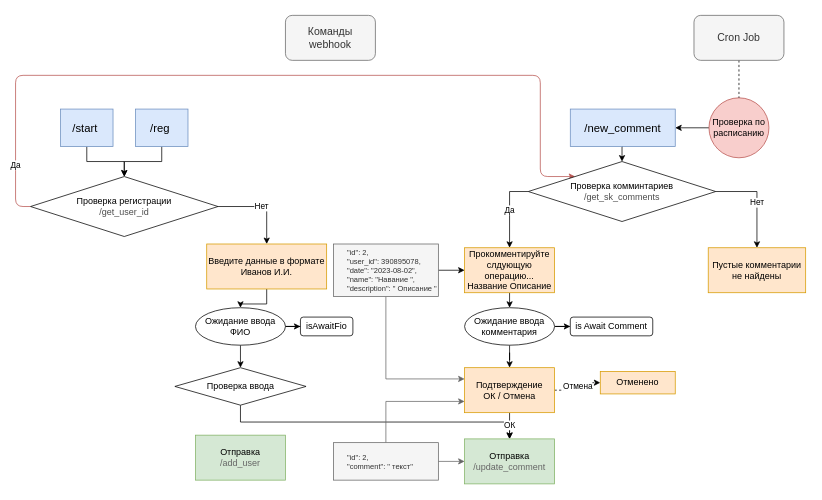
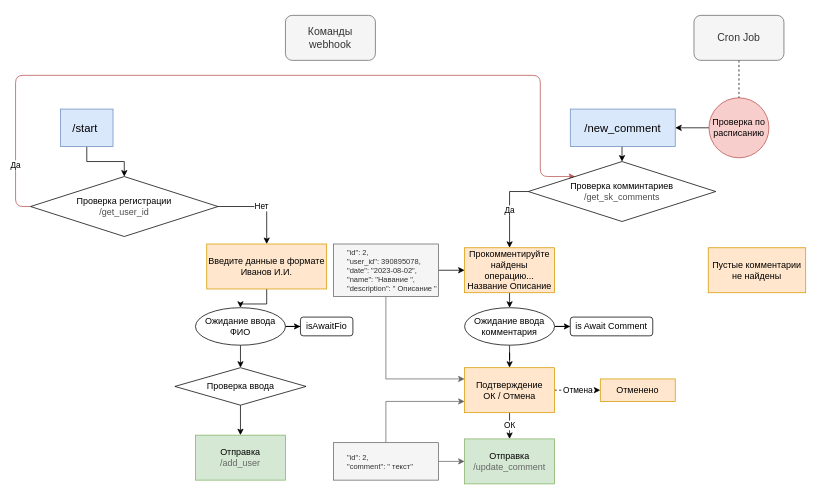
(162, 128) -> none
(151, 162) -> none
(743, 192) -> none
(510, 270) -> (510, 270)
(638, 383) -> (638, 390)
(371, 422) -> (240, 426)
